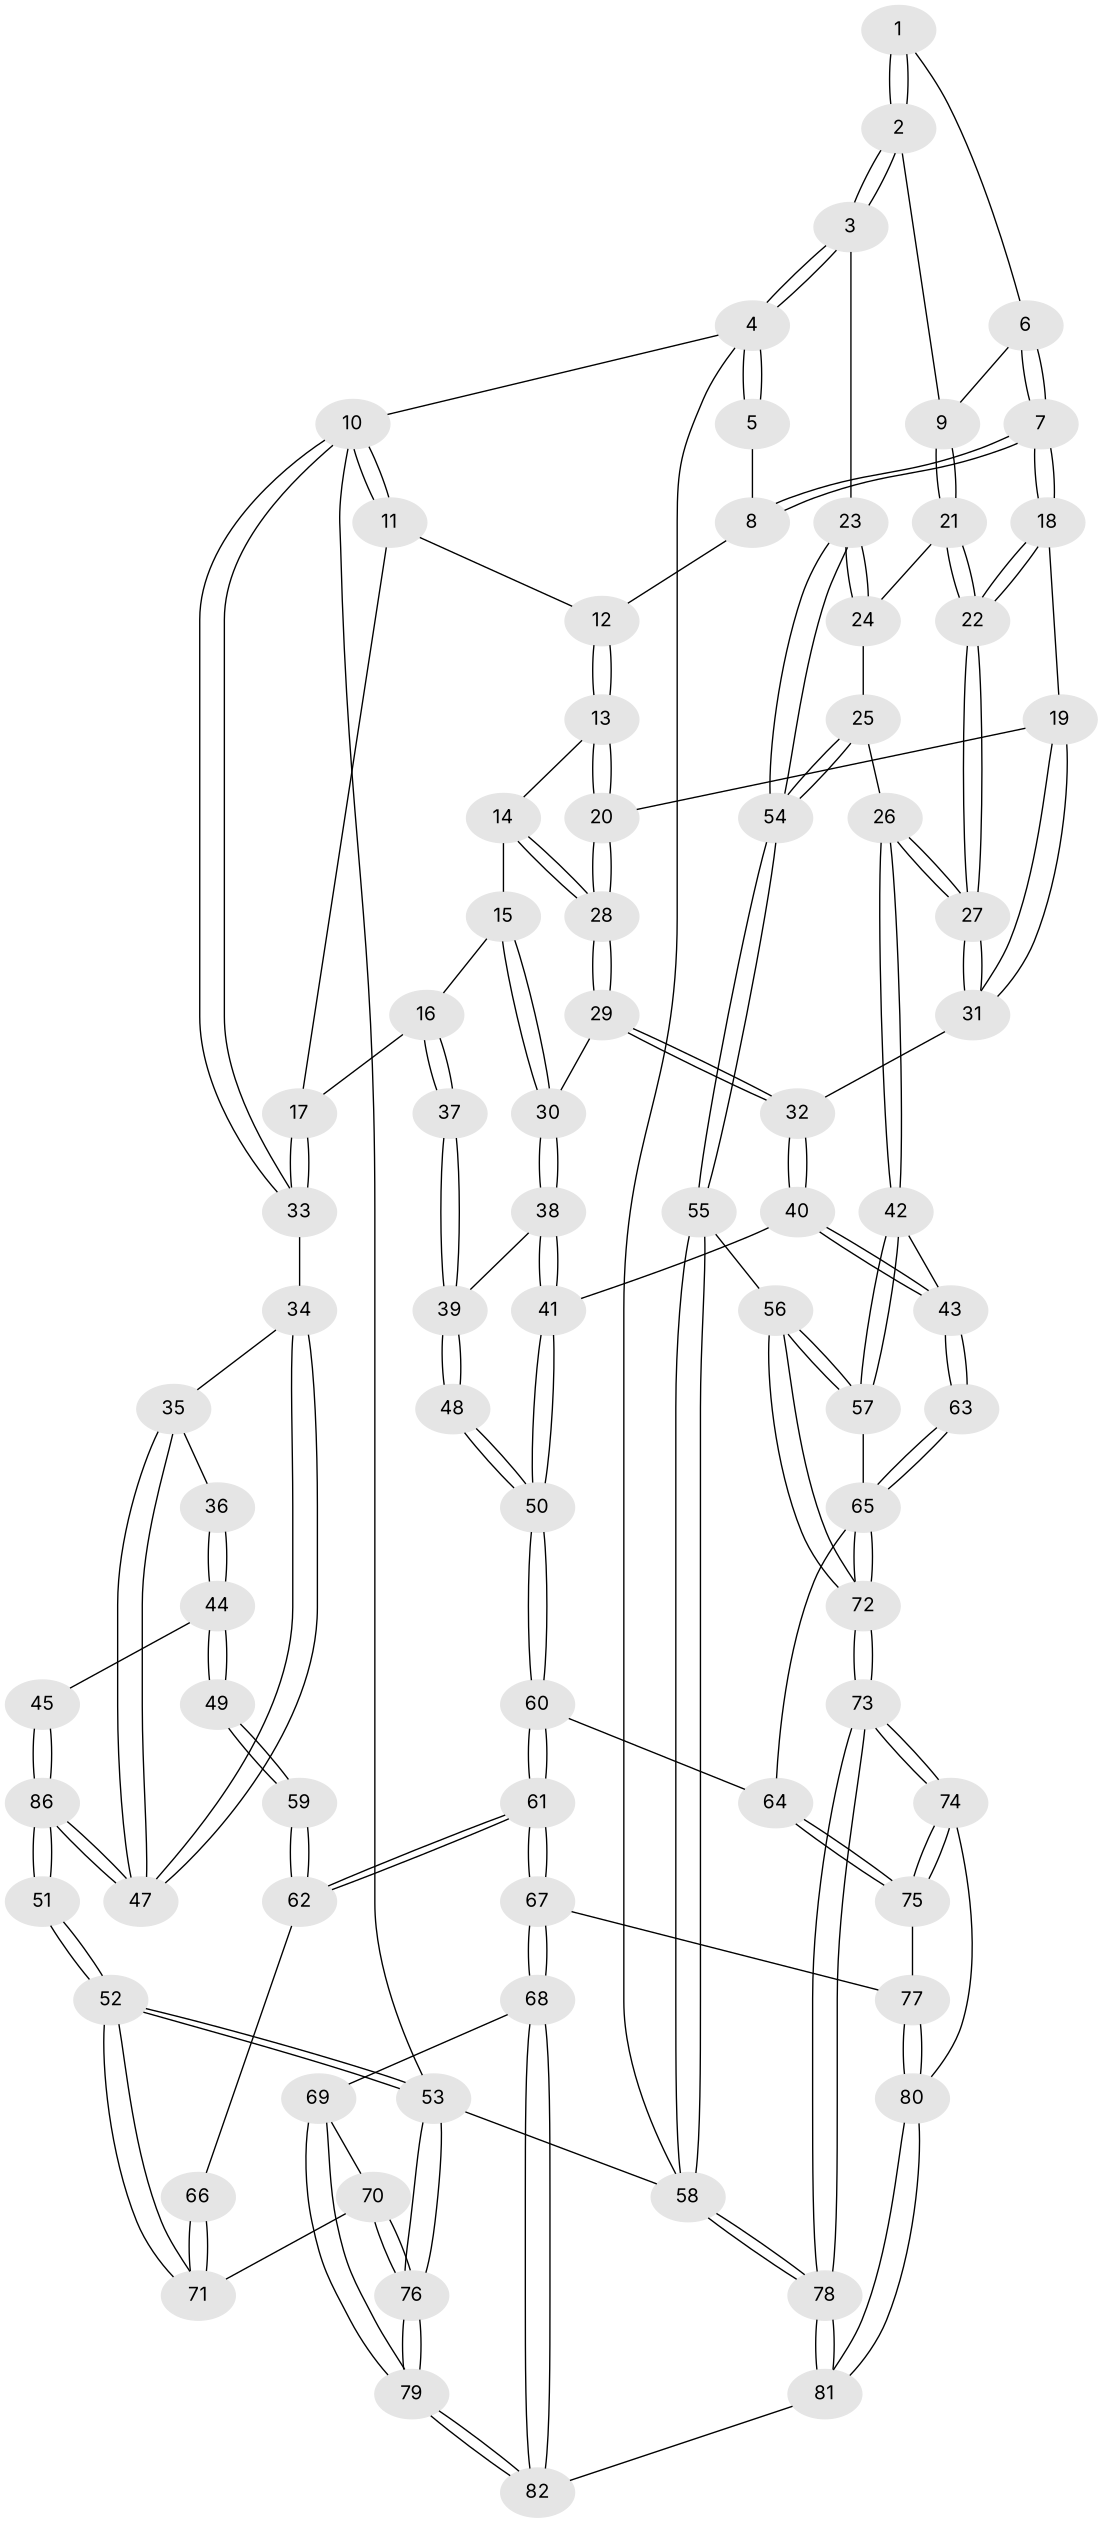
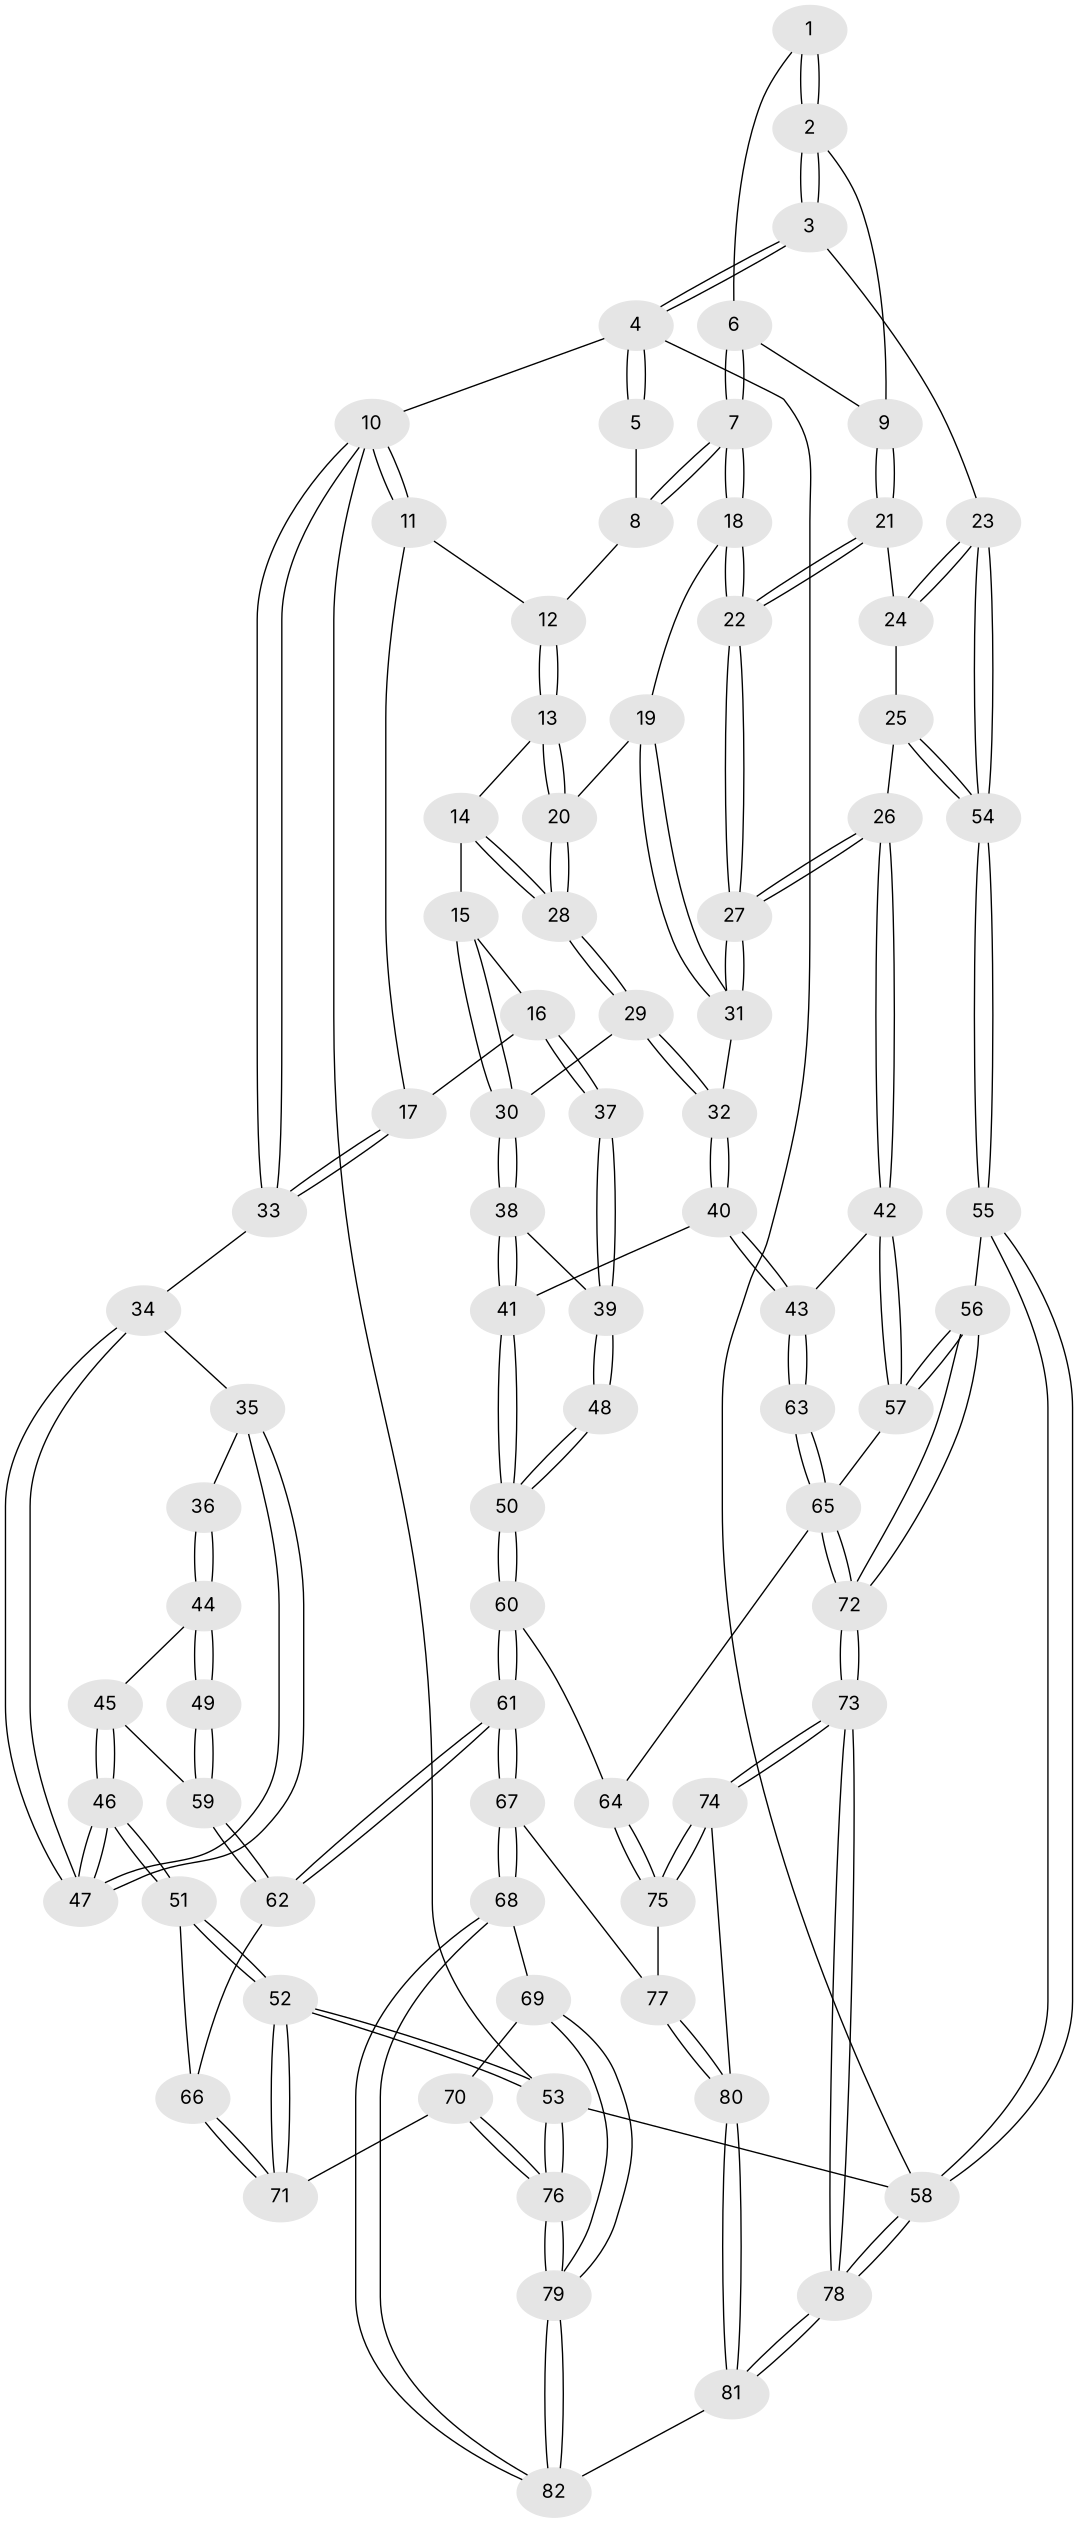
none -> (154, 1754)
(42, 1803) -> (105, 1803)
none -> (184, 2000)
